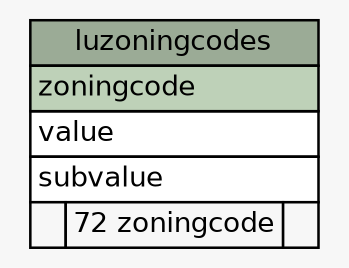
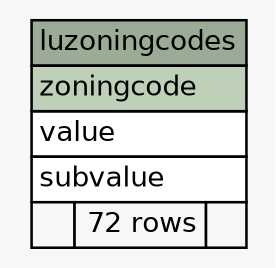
(174, 224) -> (143, 224)
